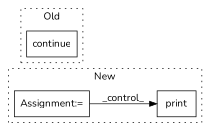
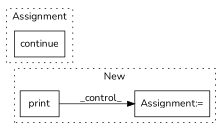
(52, 17) -> (40, 17)
(120, 104) -> (93, 104)
